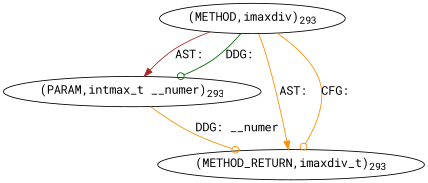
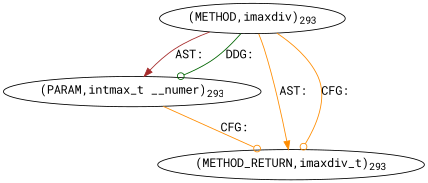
(237, 128) -> (238, 128)
